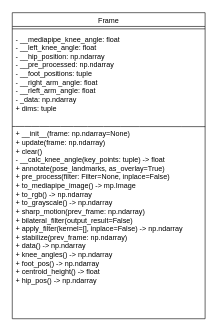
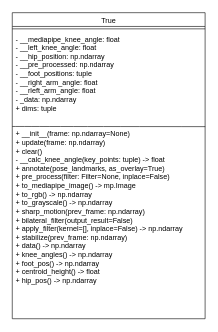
(109, 21) -> (109, 21)
